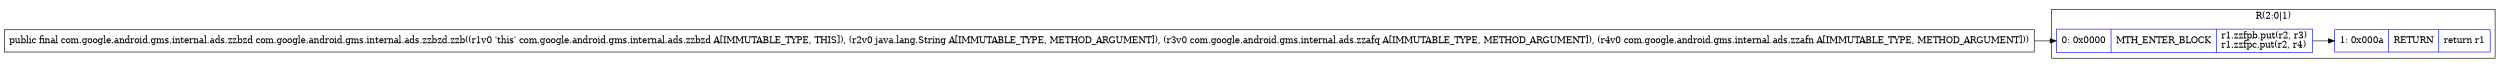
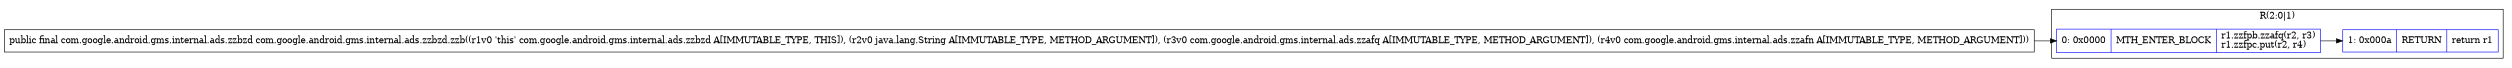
(2264, 36) -> (2268, 36)
